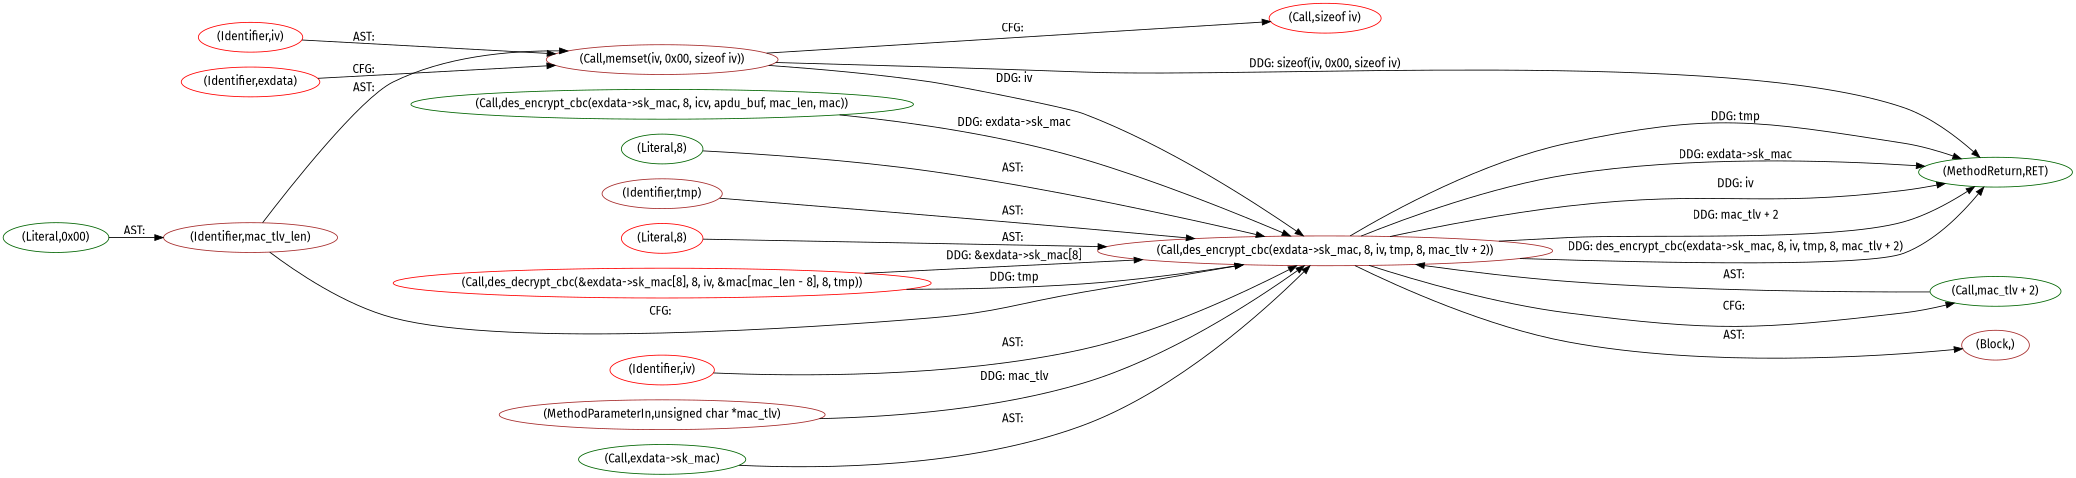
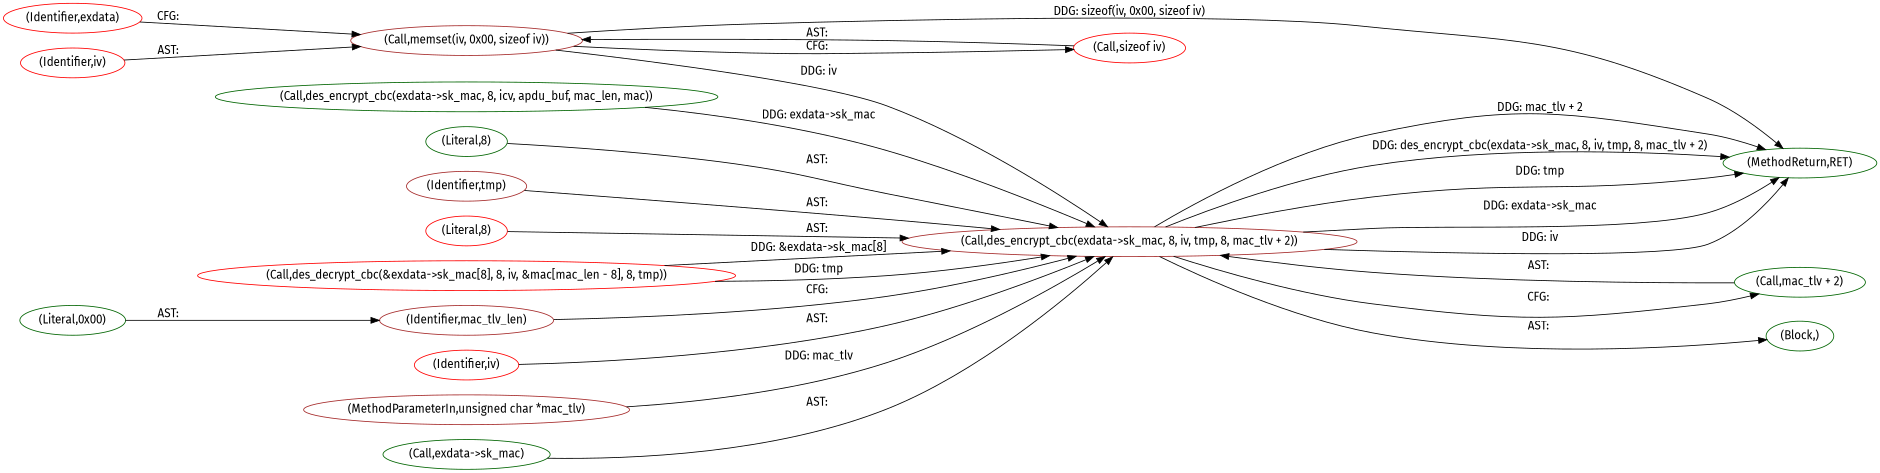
(384, 88) -> (832, 40)
(1996, 345) -> (1800, 336)
